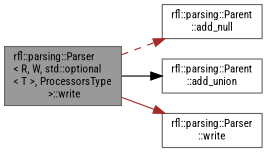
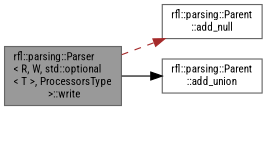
(212, 130) -> none
